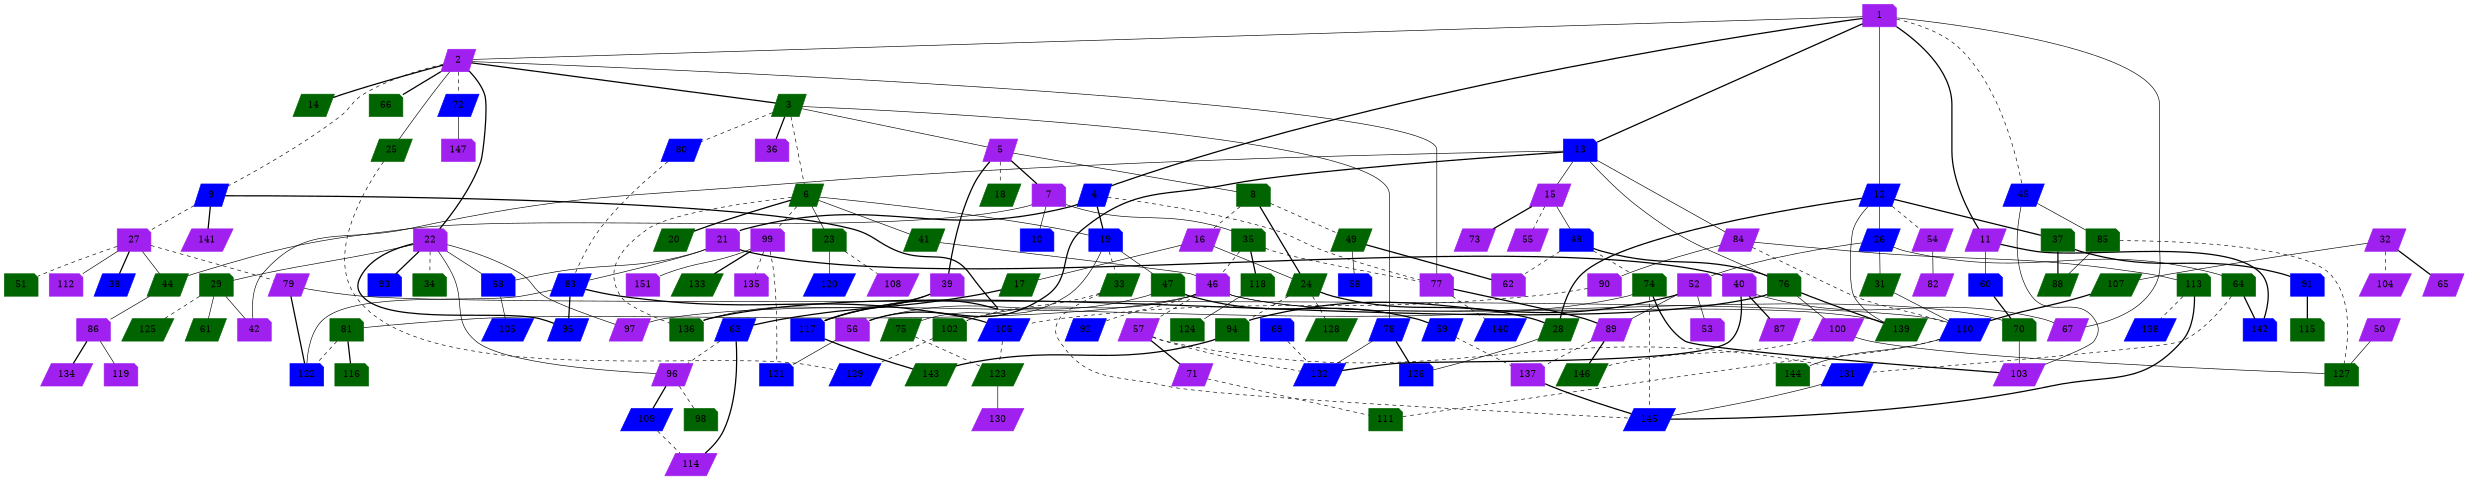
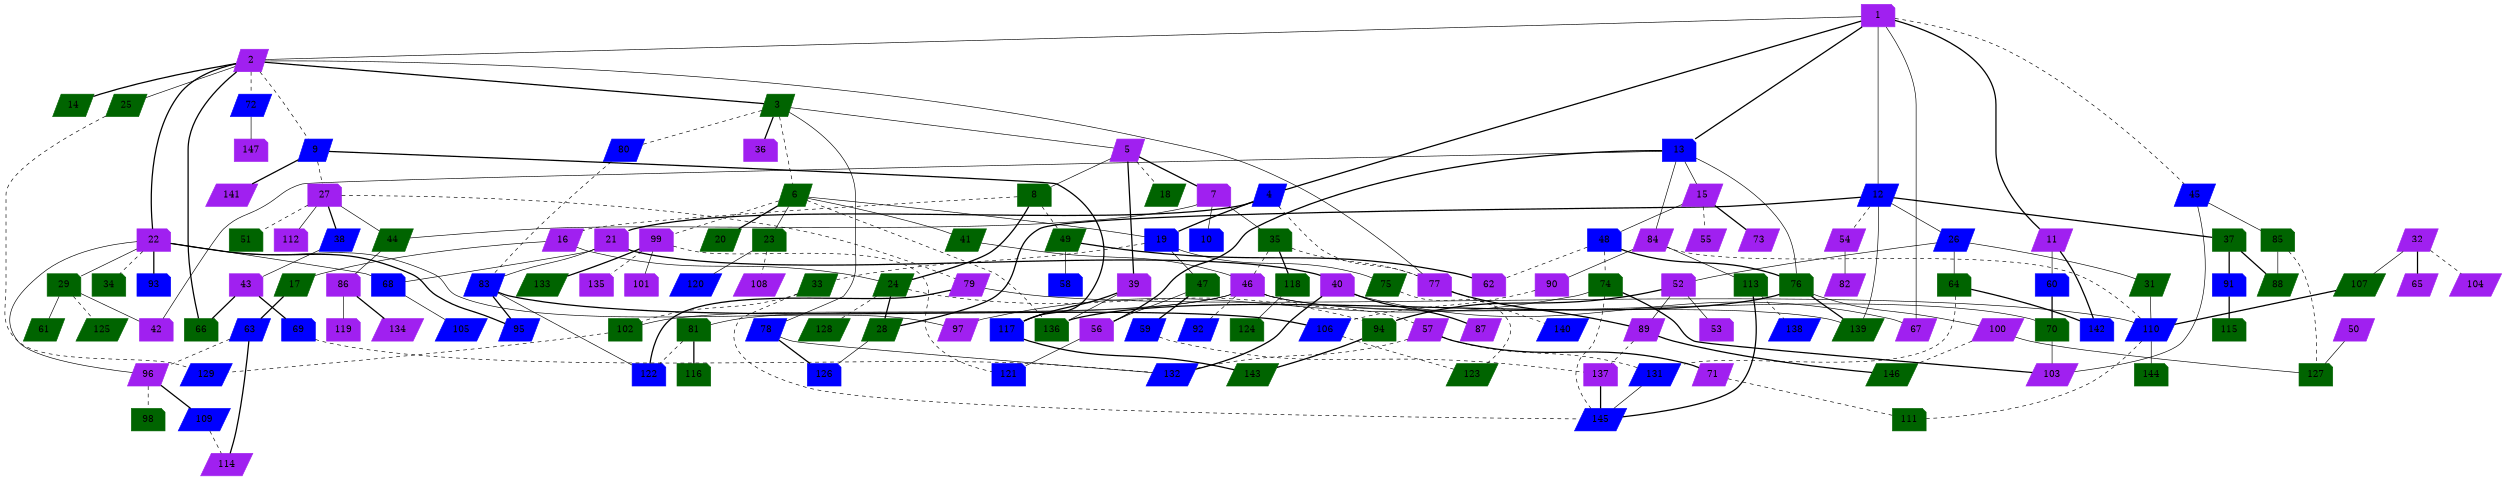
none -> (246, 285)
(643, 285) -> (641, 285)
(998, 420) -> none
